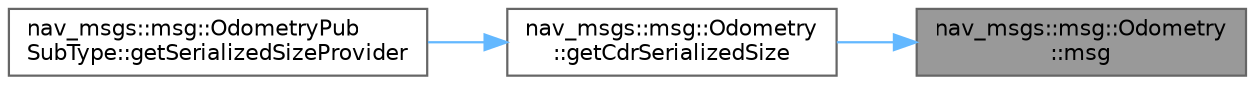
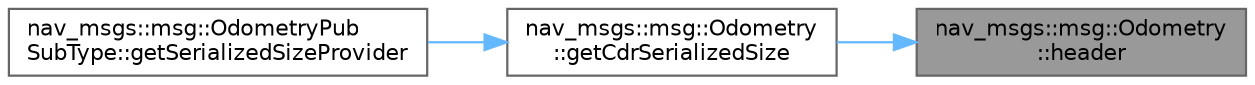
(1081, 42) -> (1081, 42)
